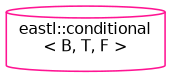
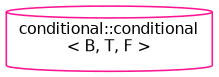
(86, 39) -> (109, 39)
